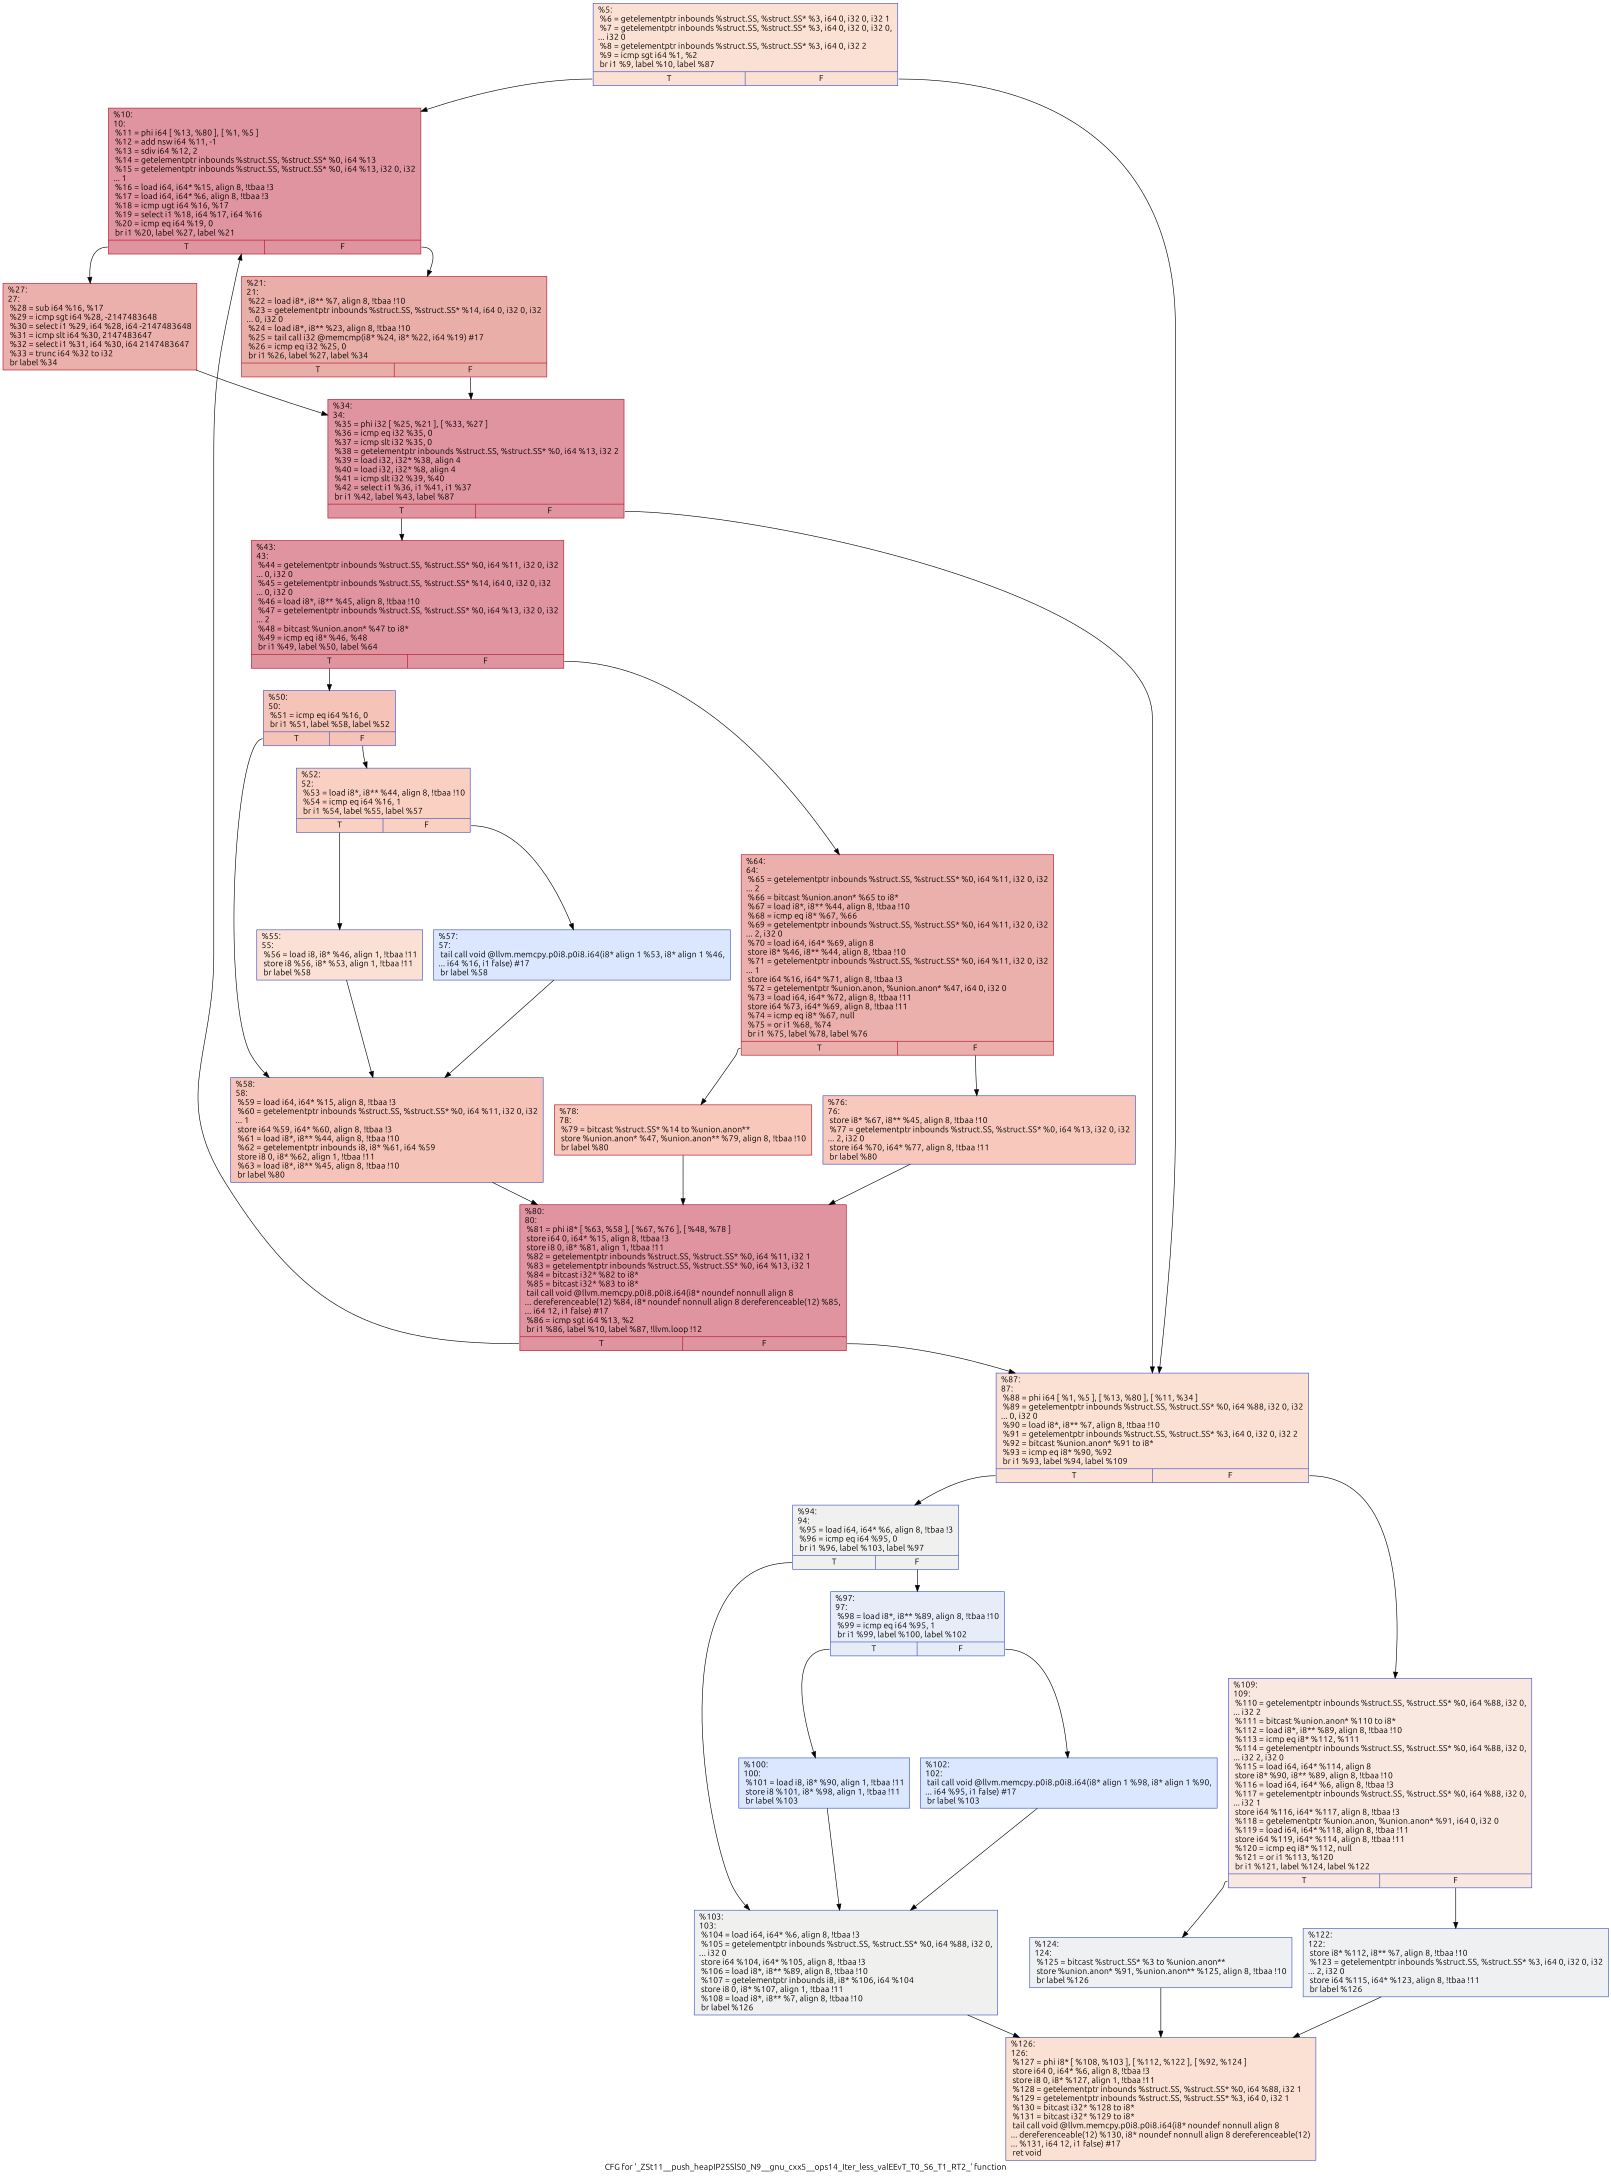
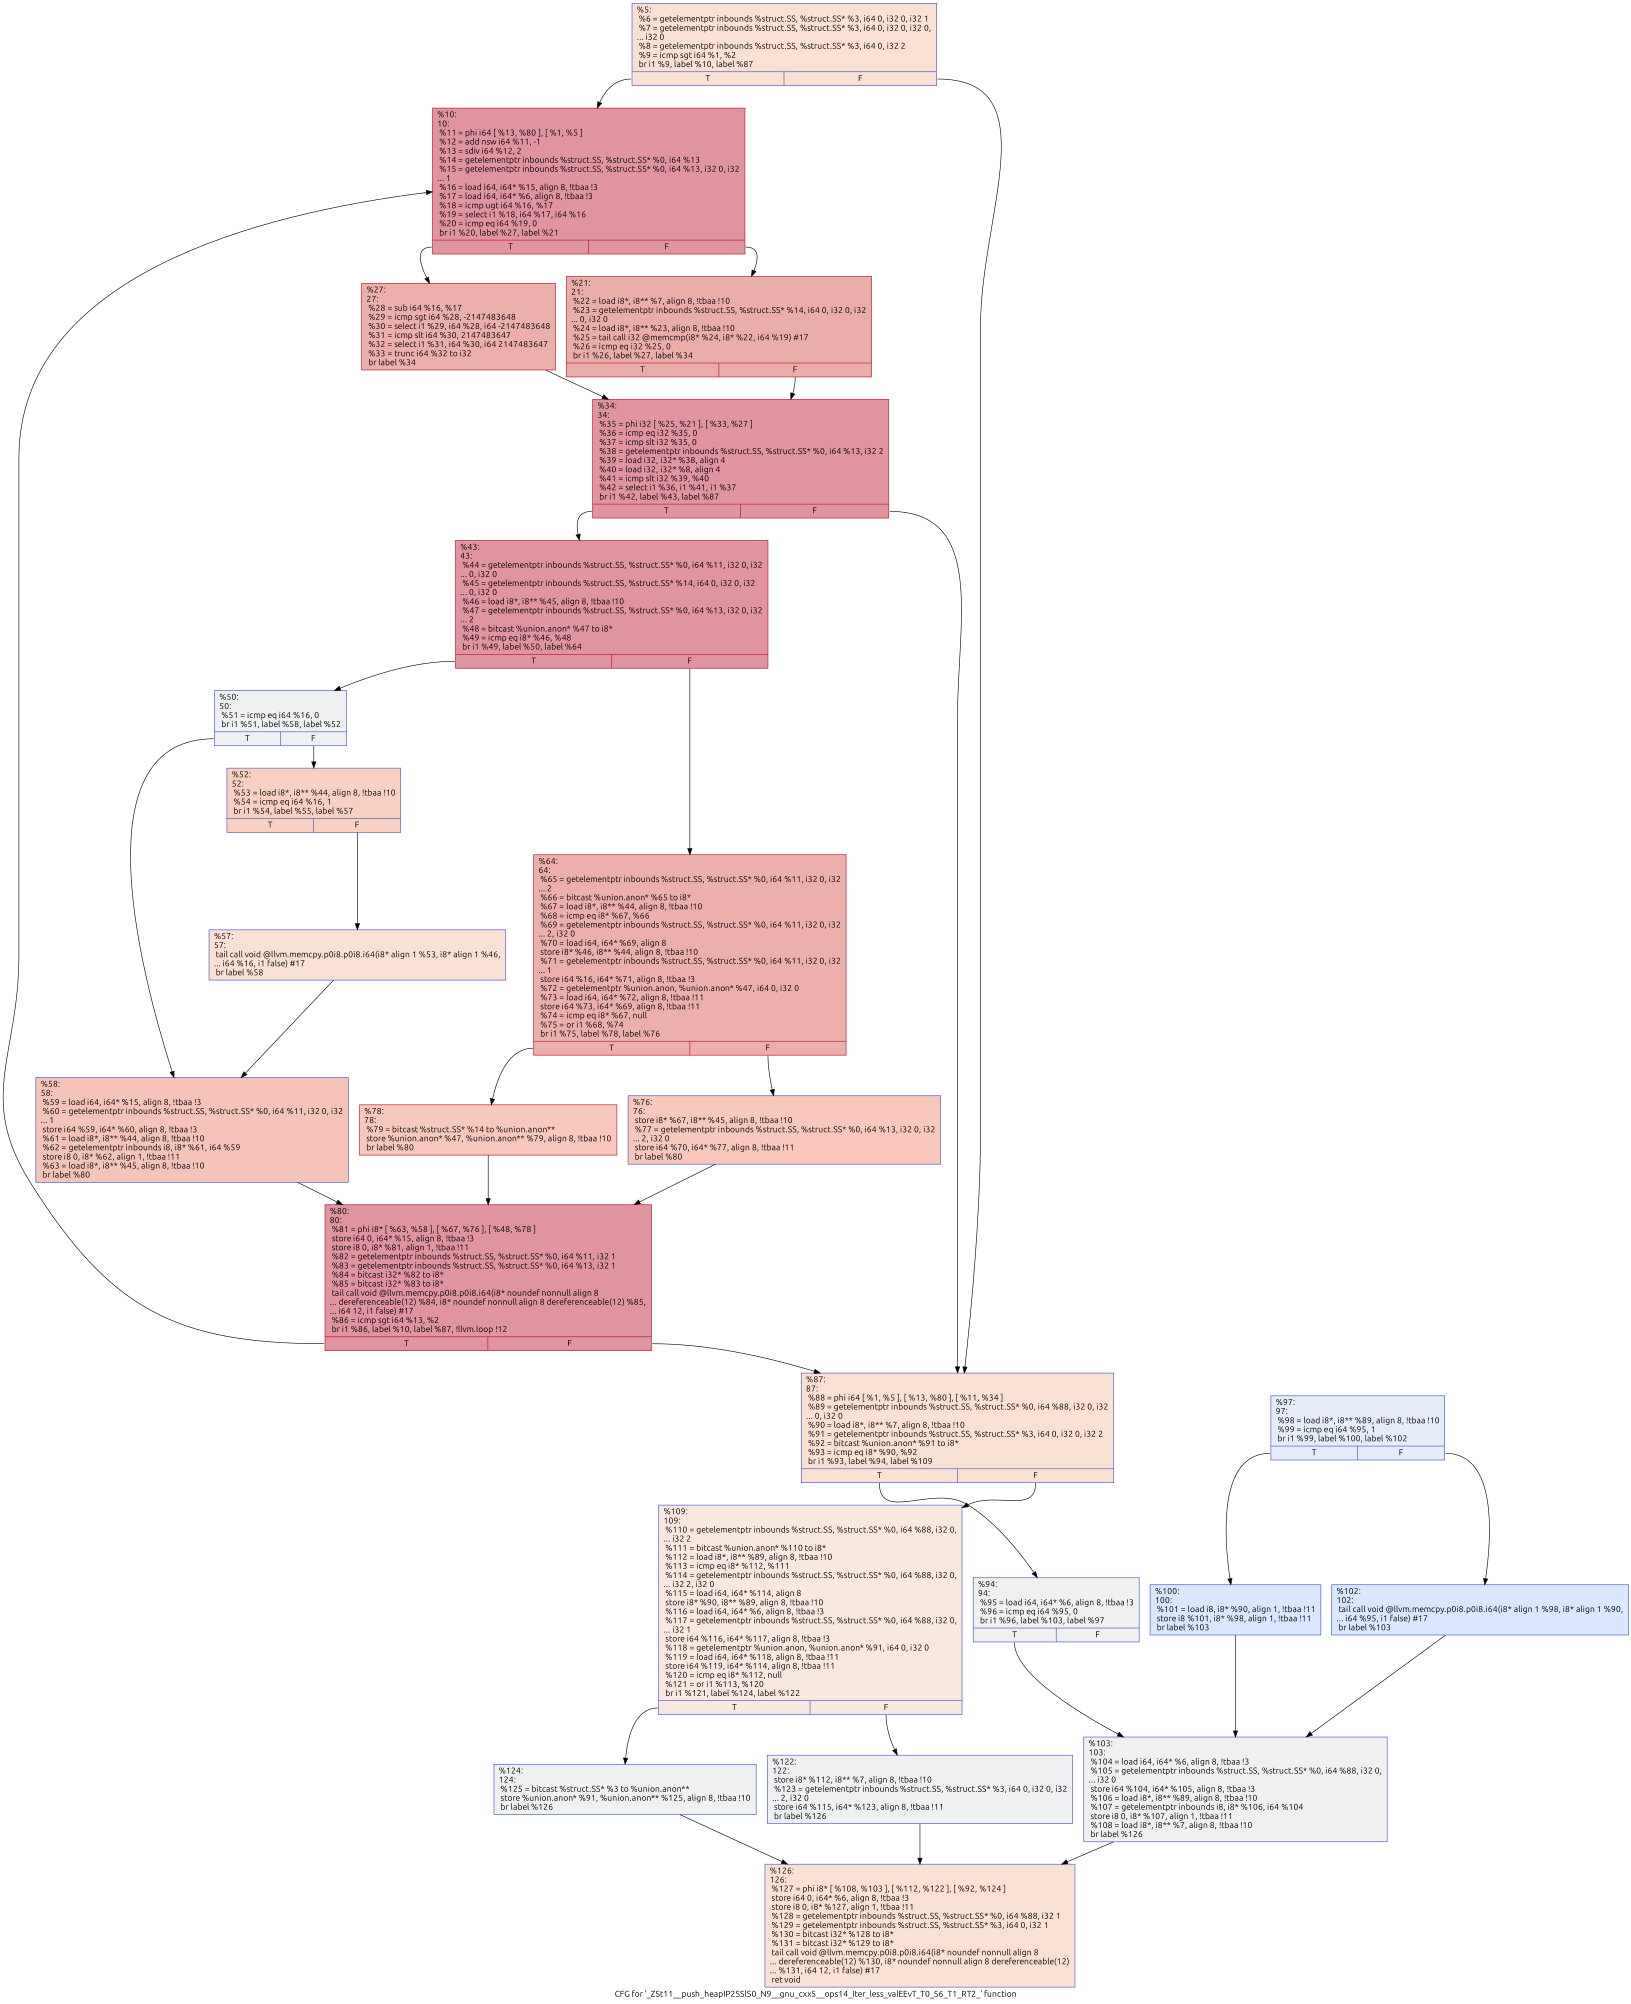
(329, 718) -> (280, 718)
(340, 955) -> none
(582, 955) -> (357, 955)
(917, 1577) -> none
